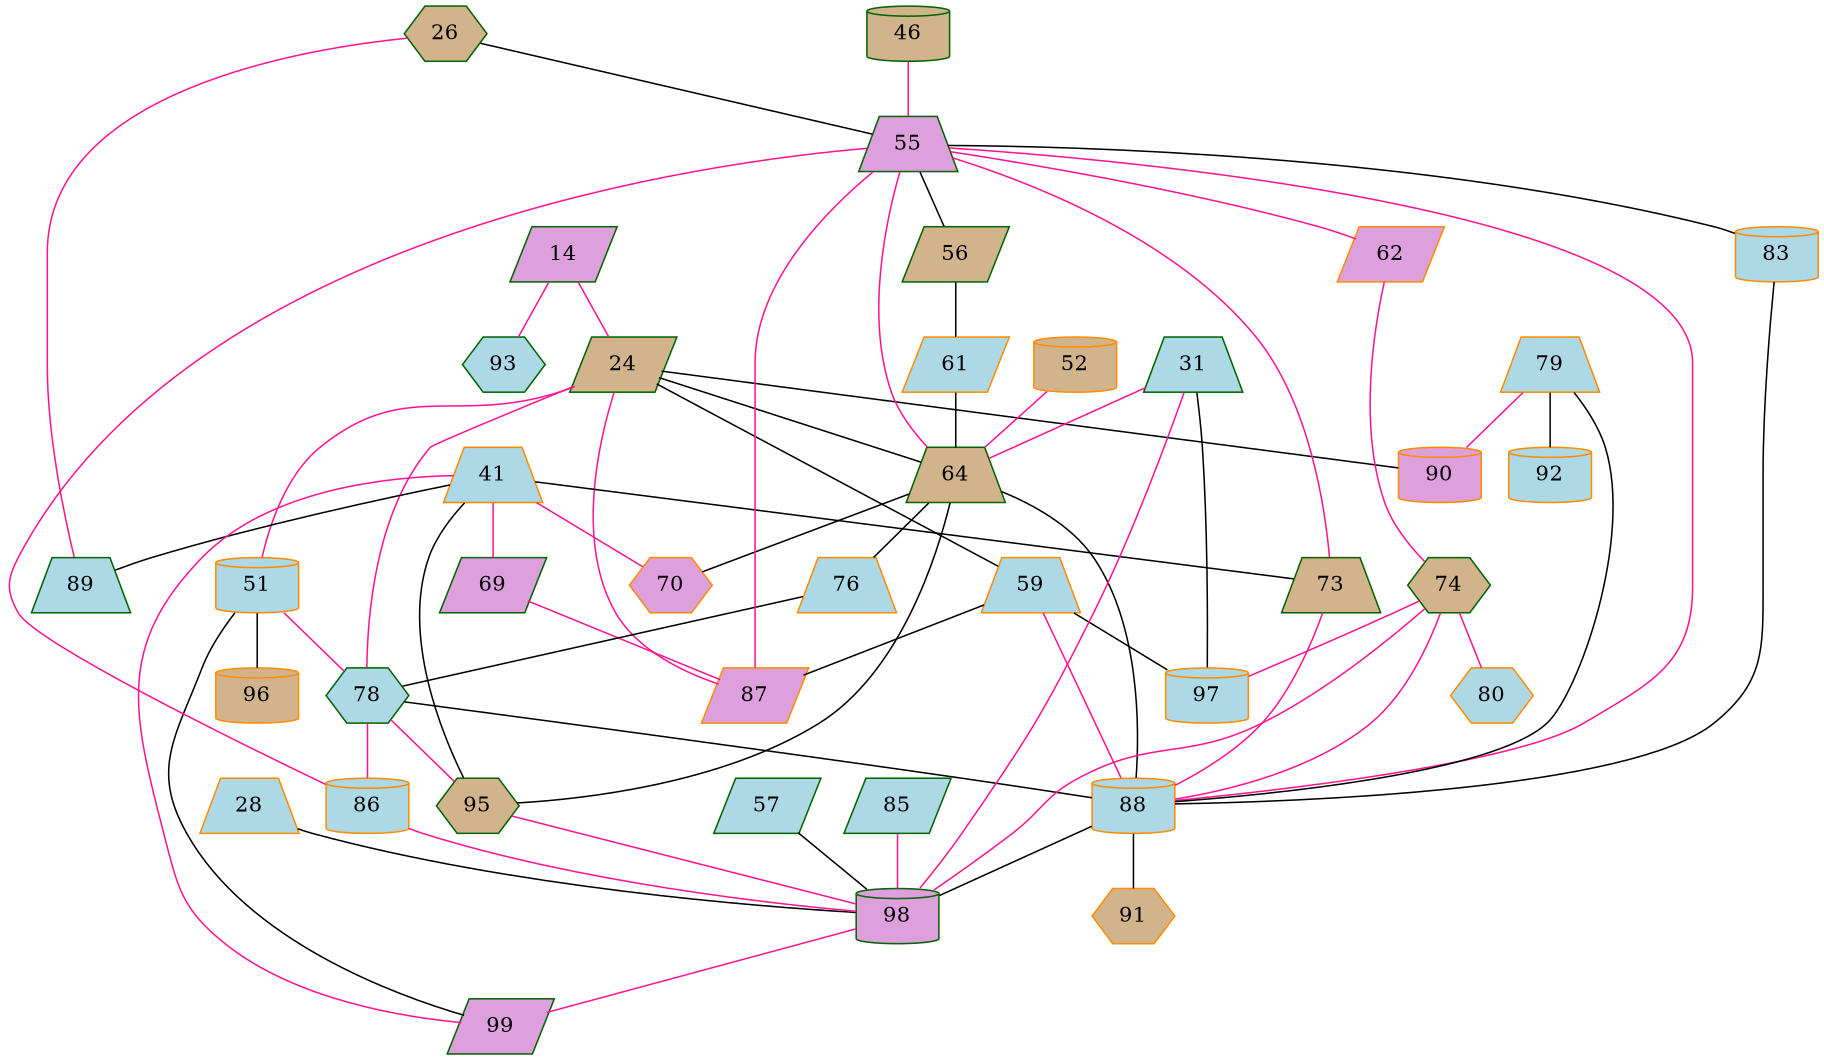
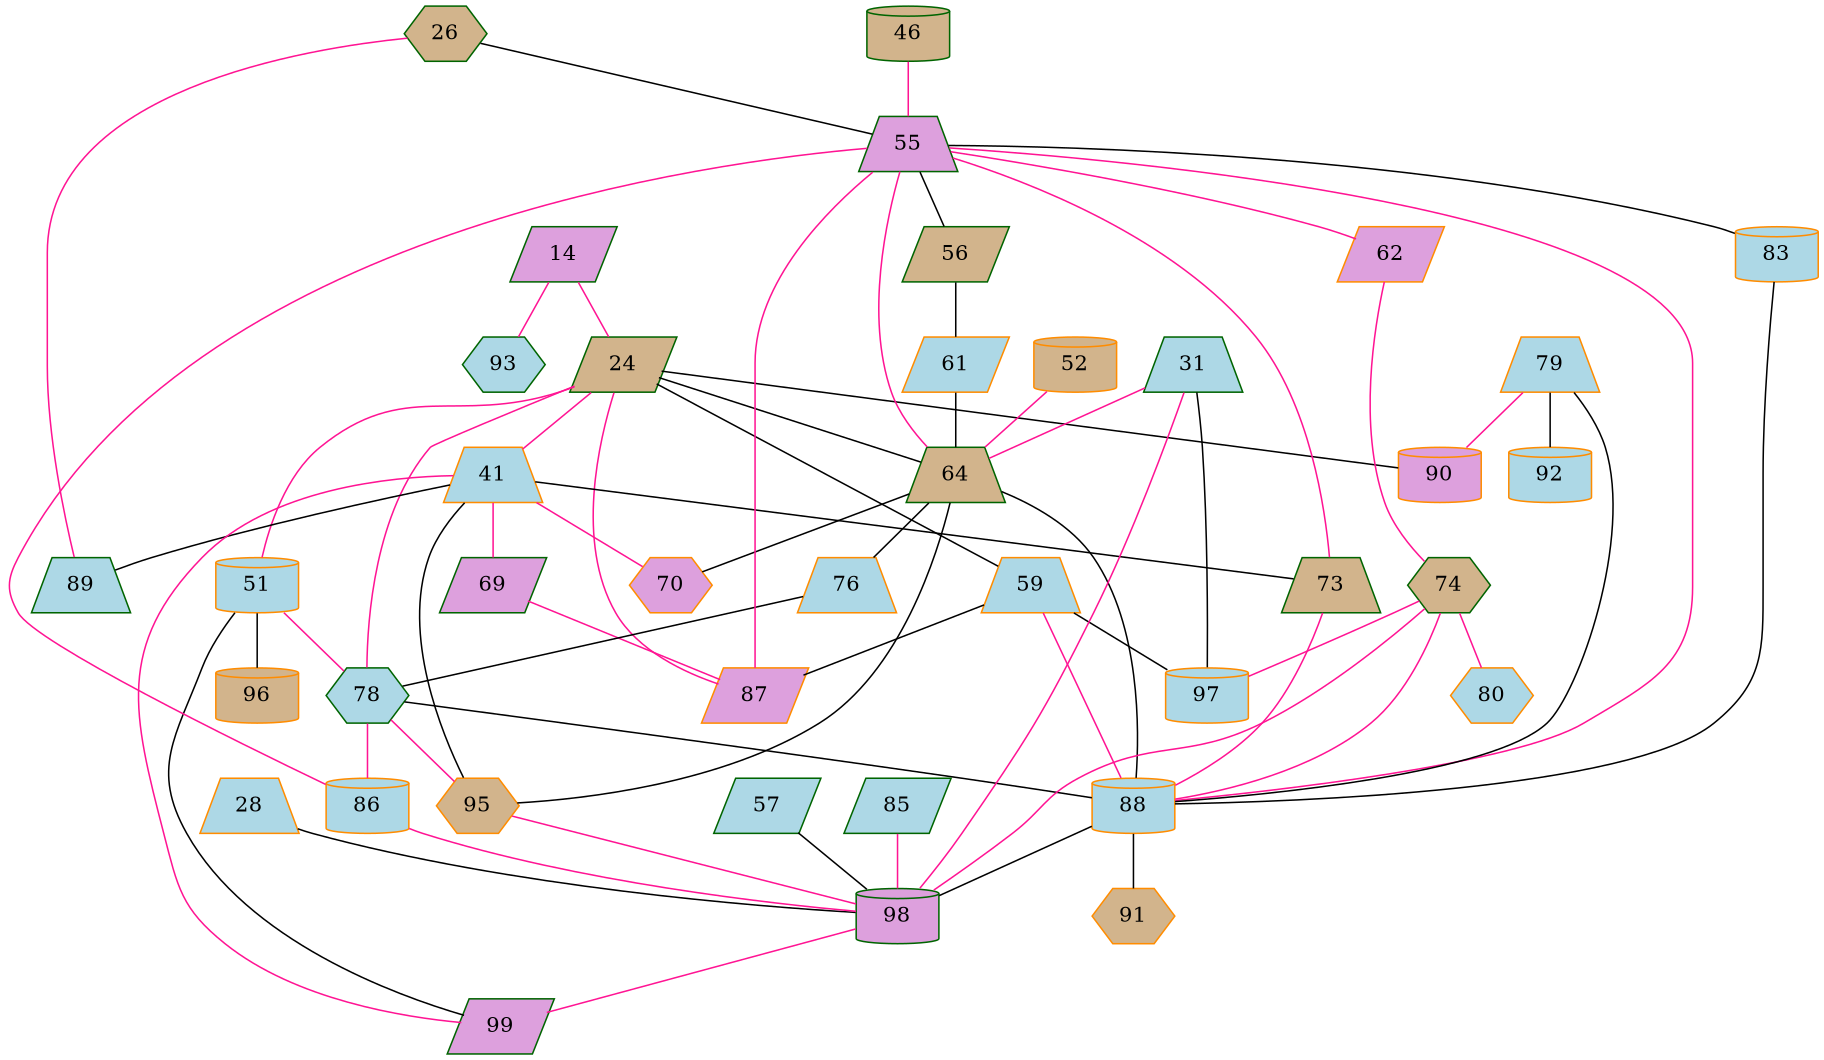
none -> (557, 421)
(478, 806) -> (478, 806)
